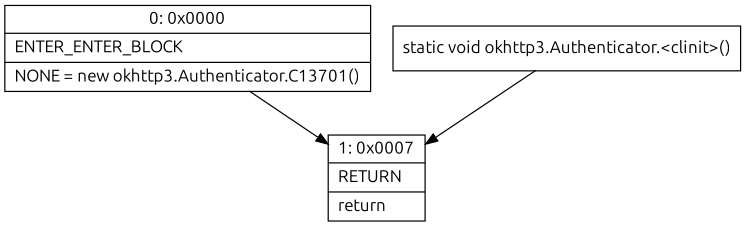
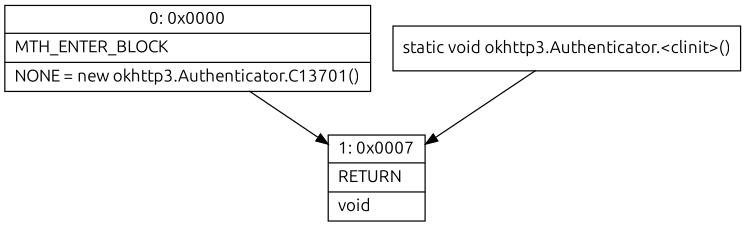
(99, 47) -> (91, 47)
(362, 206) -> (355, 206)
